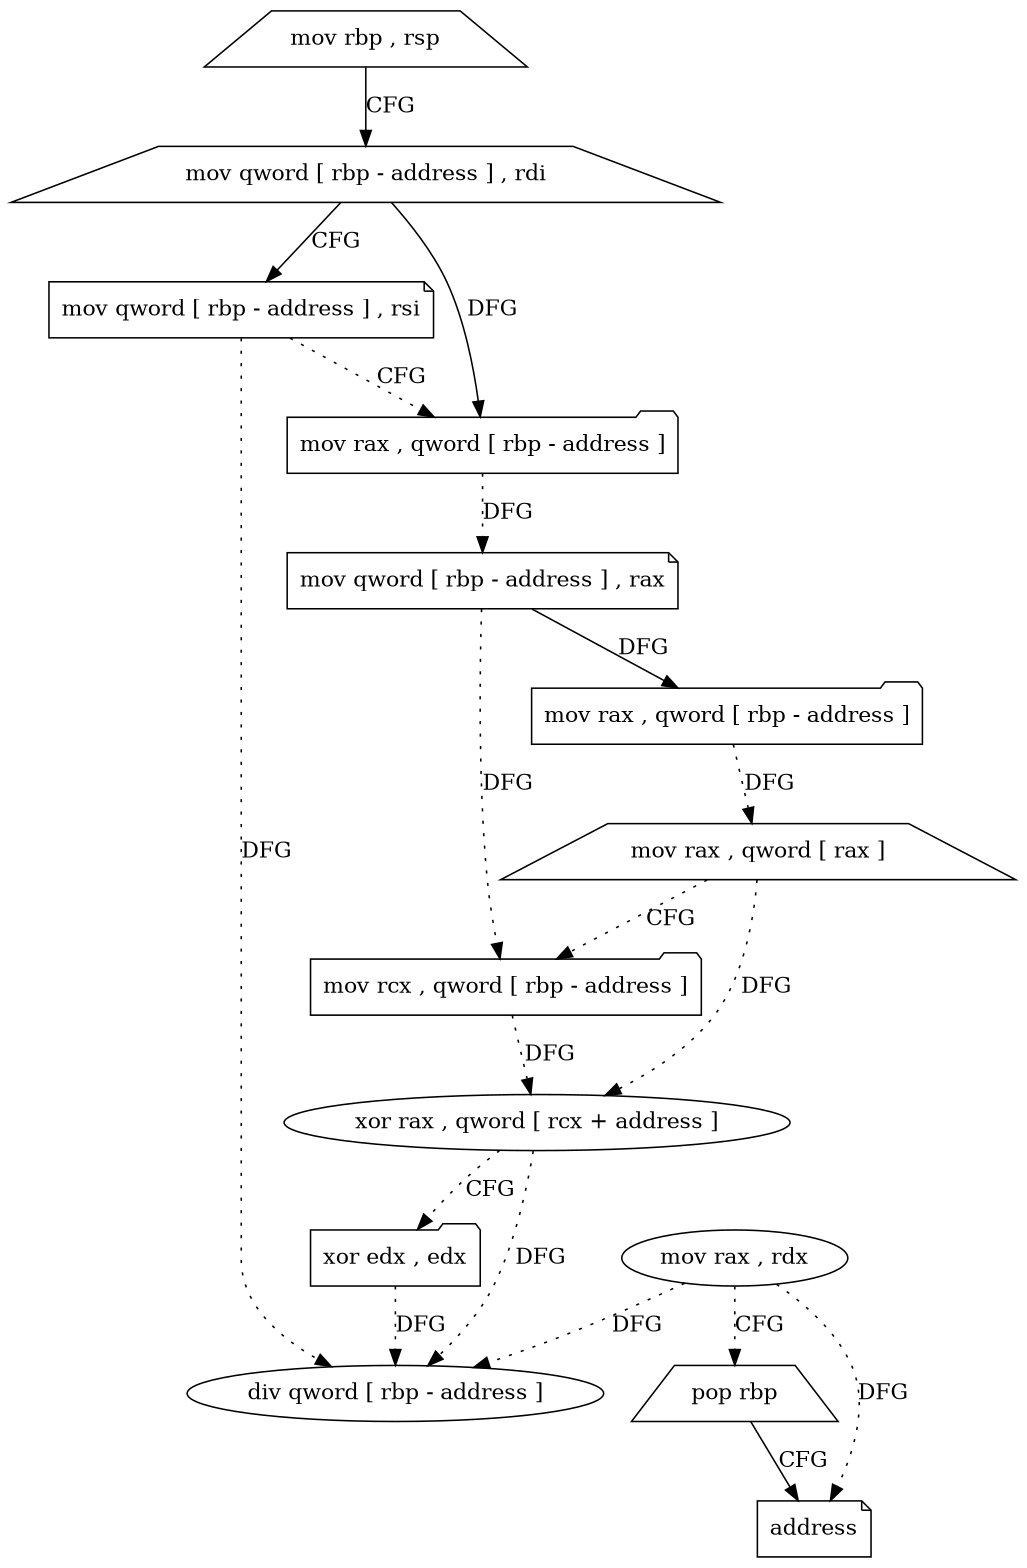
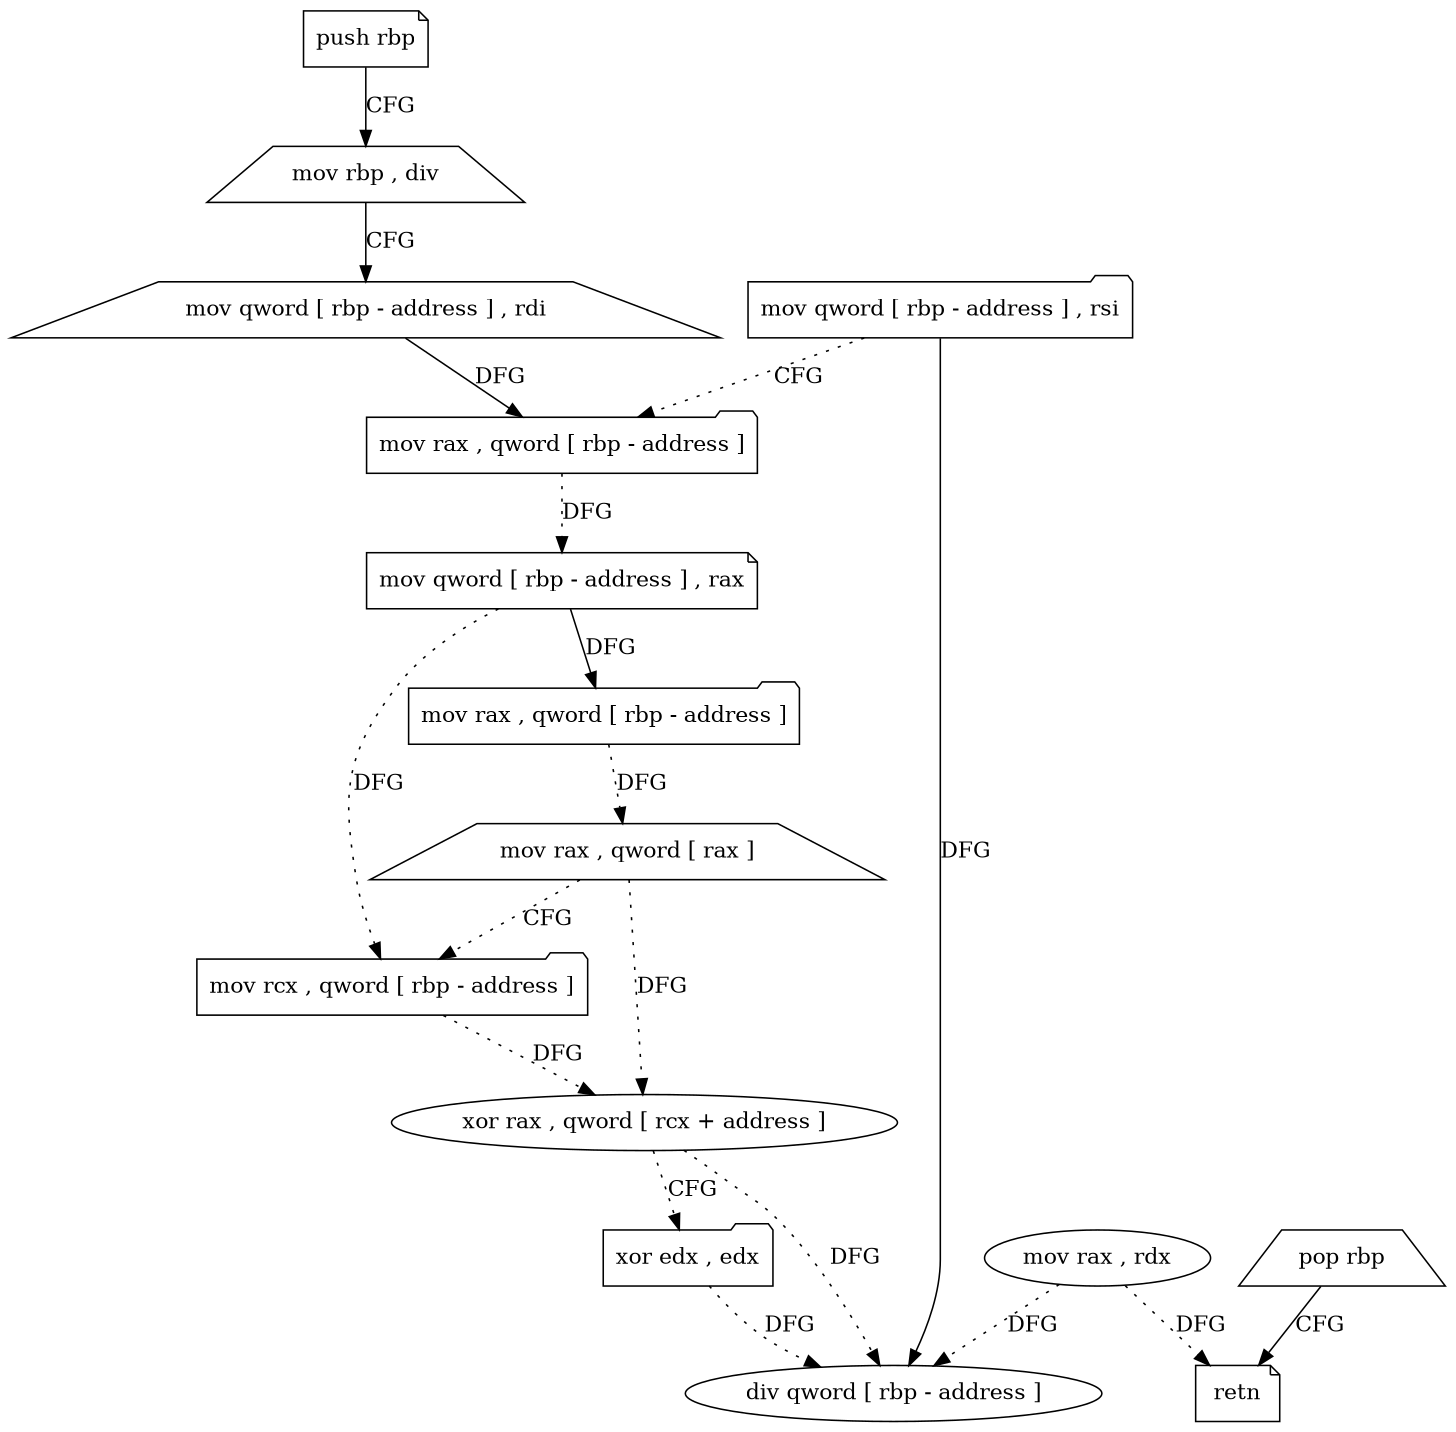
none -> (366, 39)
(366, 39) -> (366, 174)
(309, 236) -> none
(241, 310) -> (940, 310)
(241, 865) -> (940, 847)
(735, 1318) -> none
(814, 1529) -> (1238, 1393)
